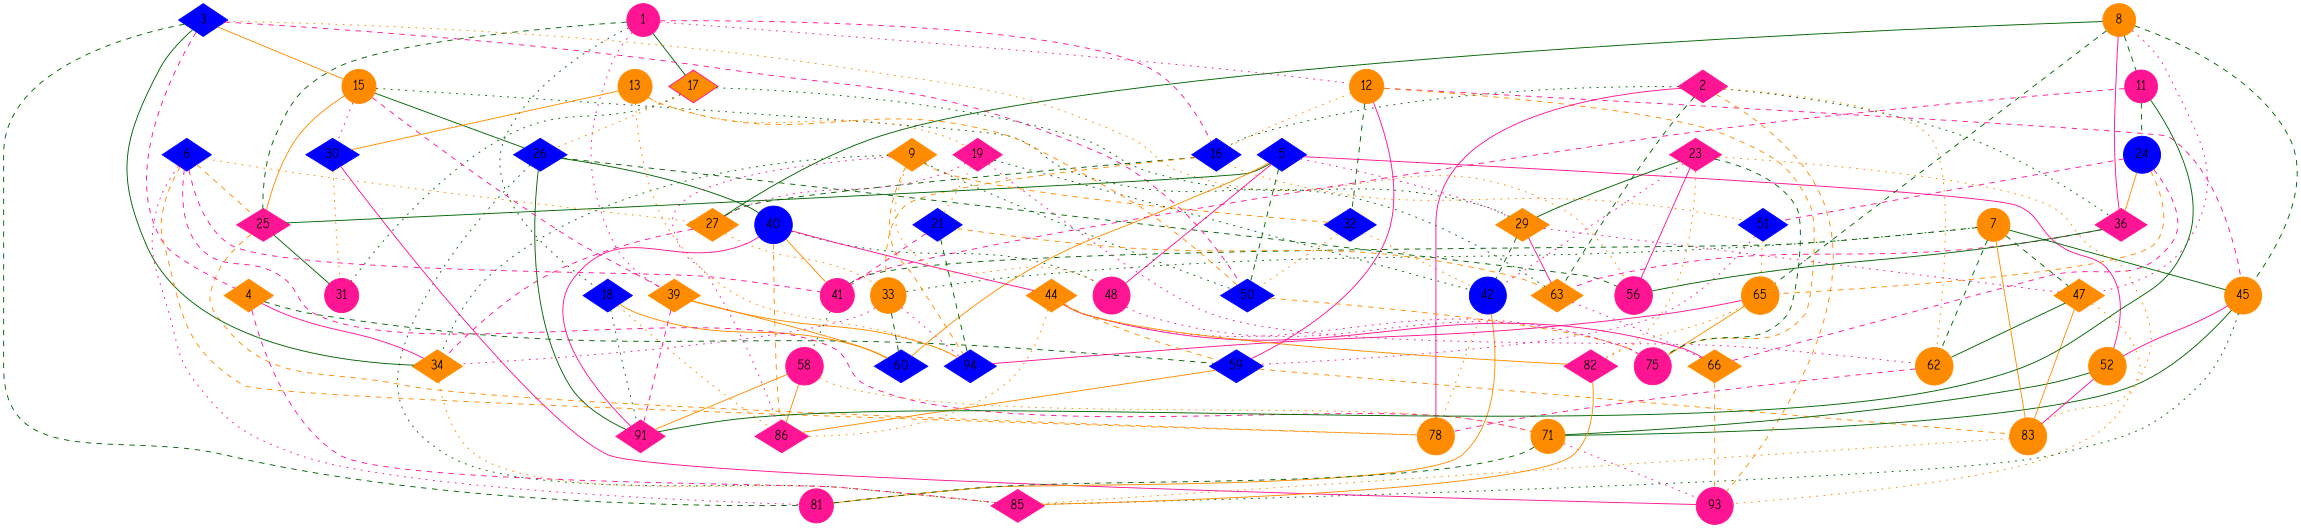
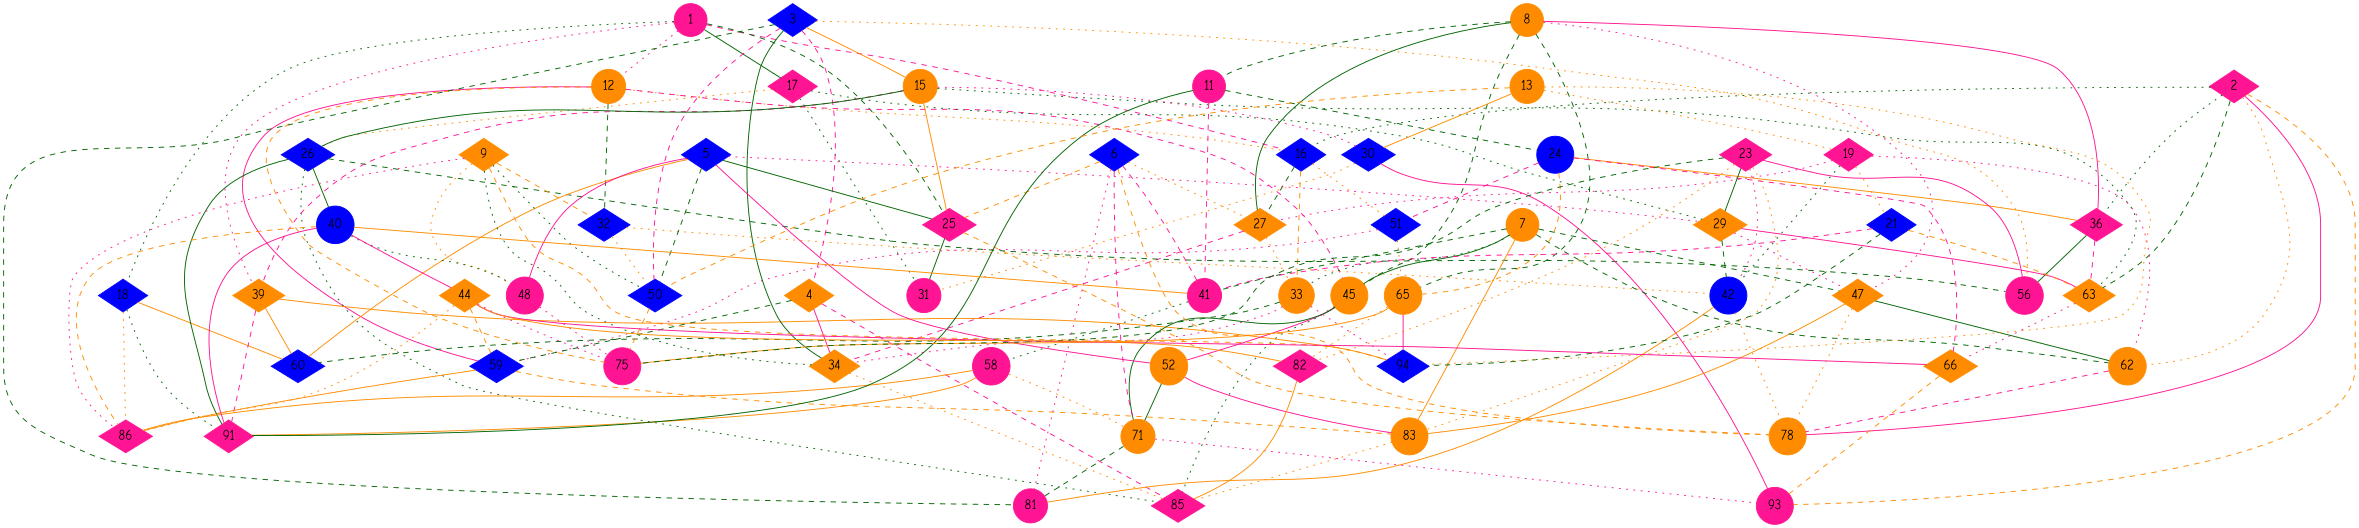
(693, 86) -> (793, 86)
(1999, 470) -> (1823, 367)
